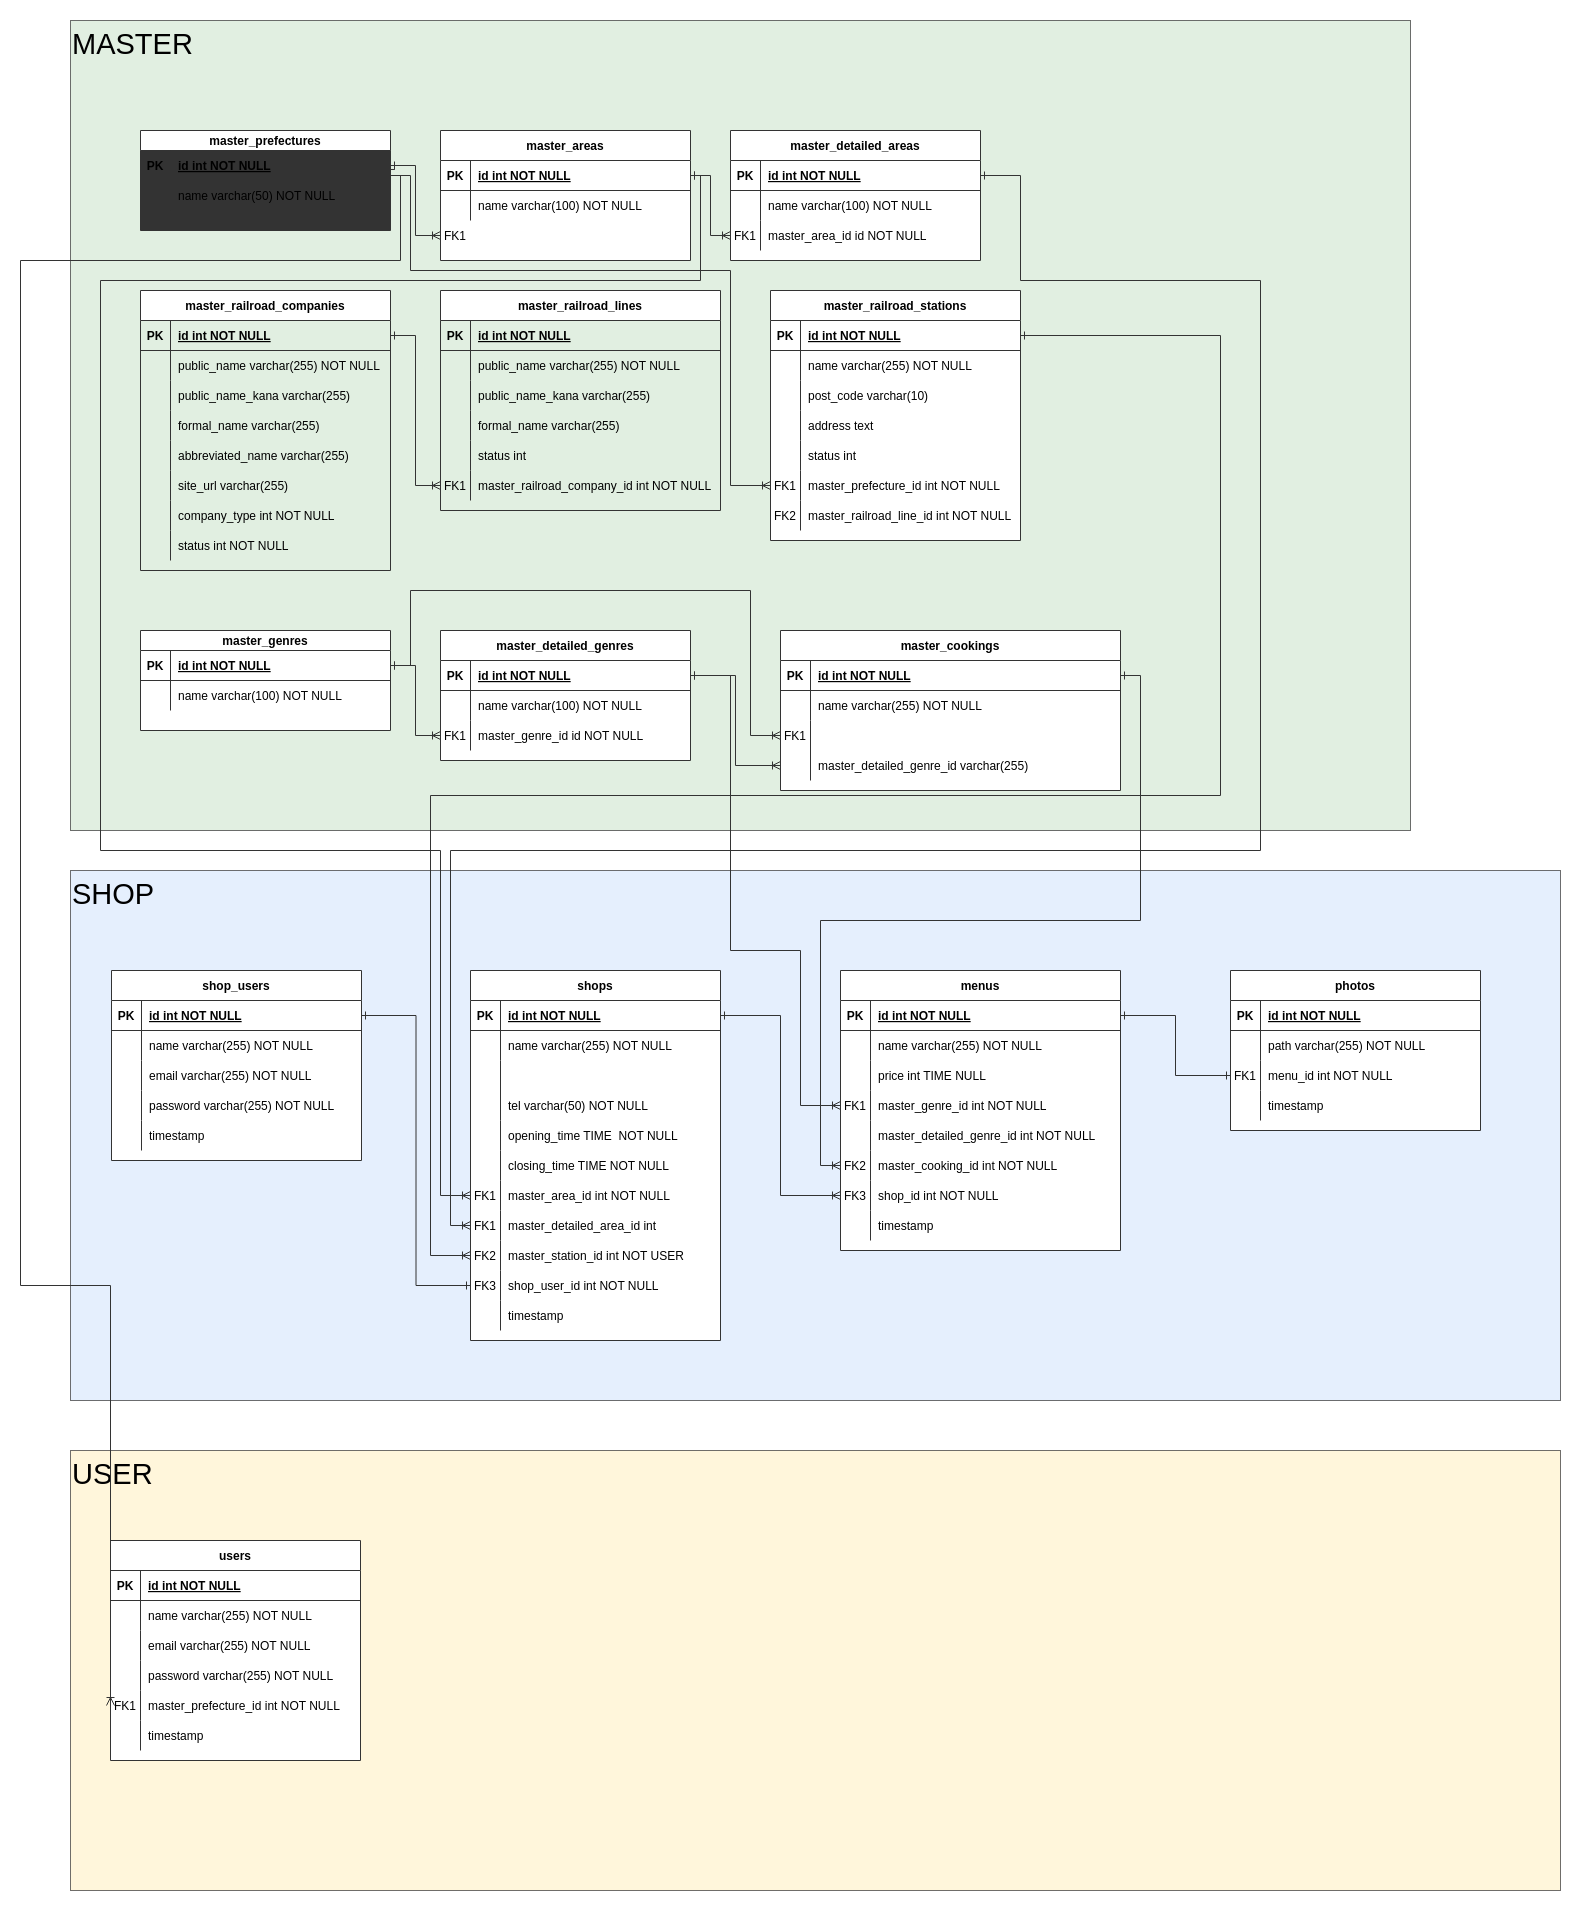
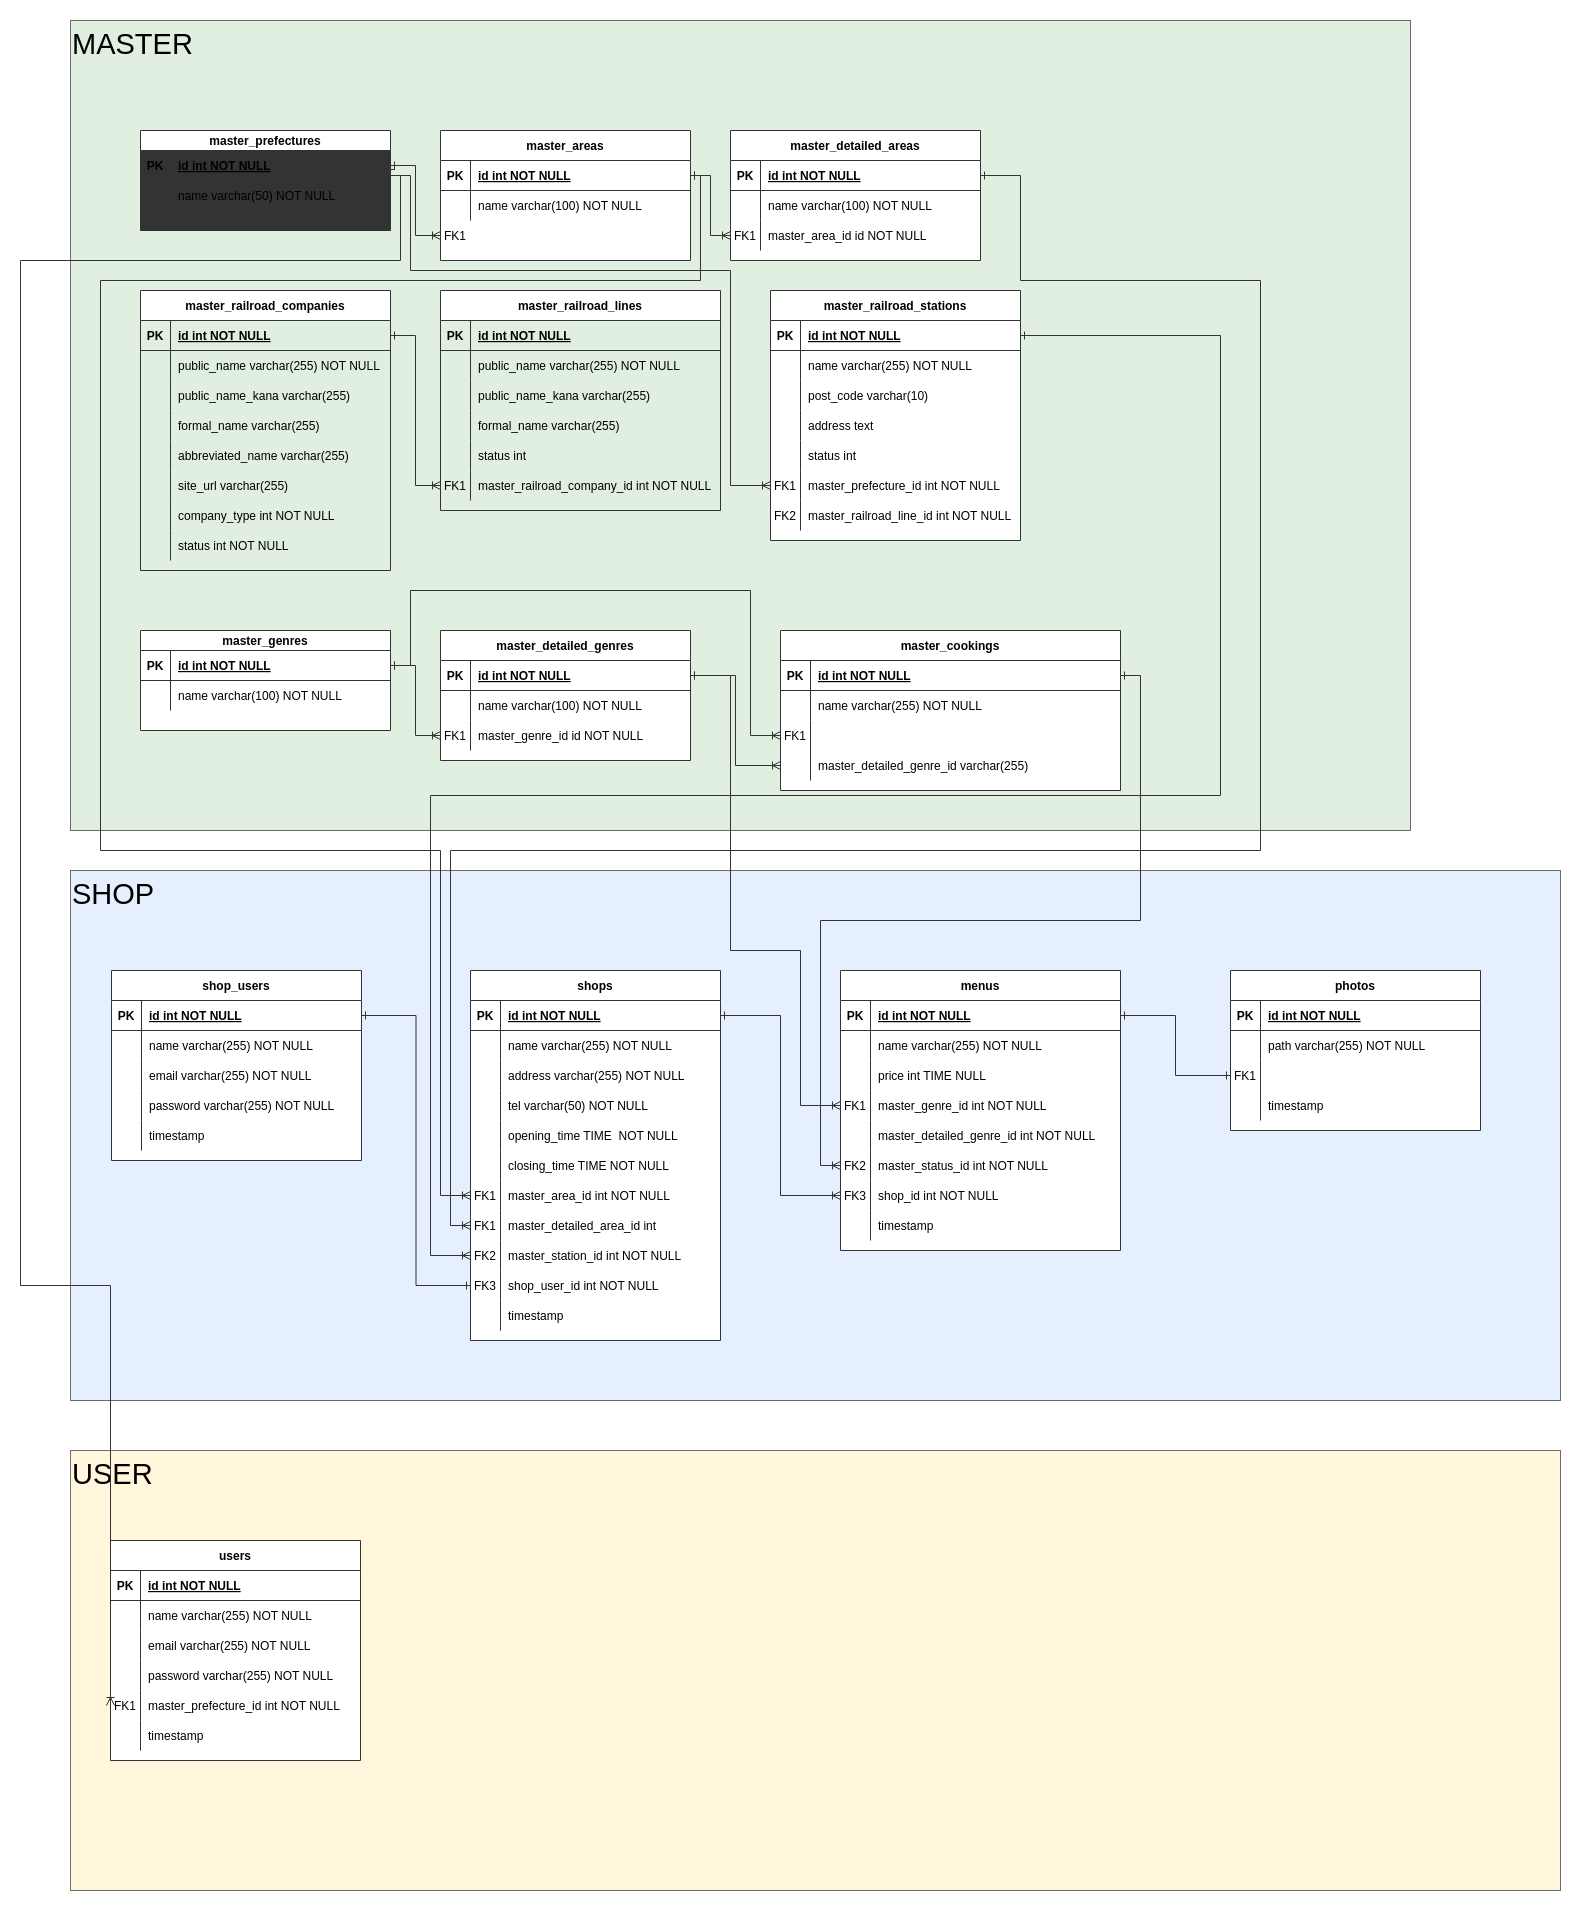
none -> (611, 1076)
(1371, 1076) -> none
(969, 1166) -> (968, 1166)
(599, 1256) -> (599, 1256)
